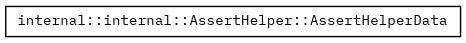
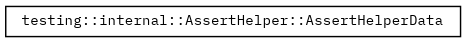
(233, 22) -> (233, 22)
